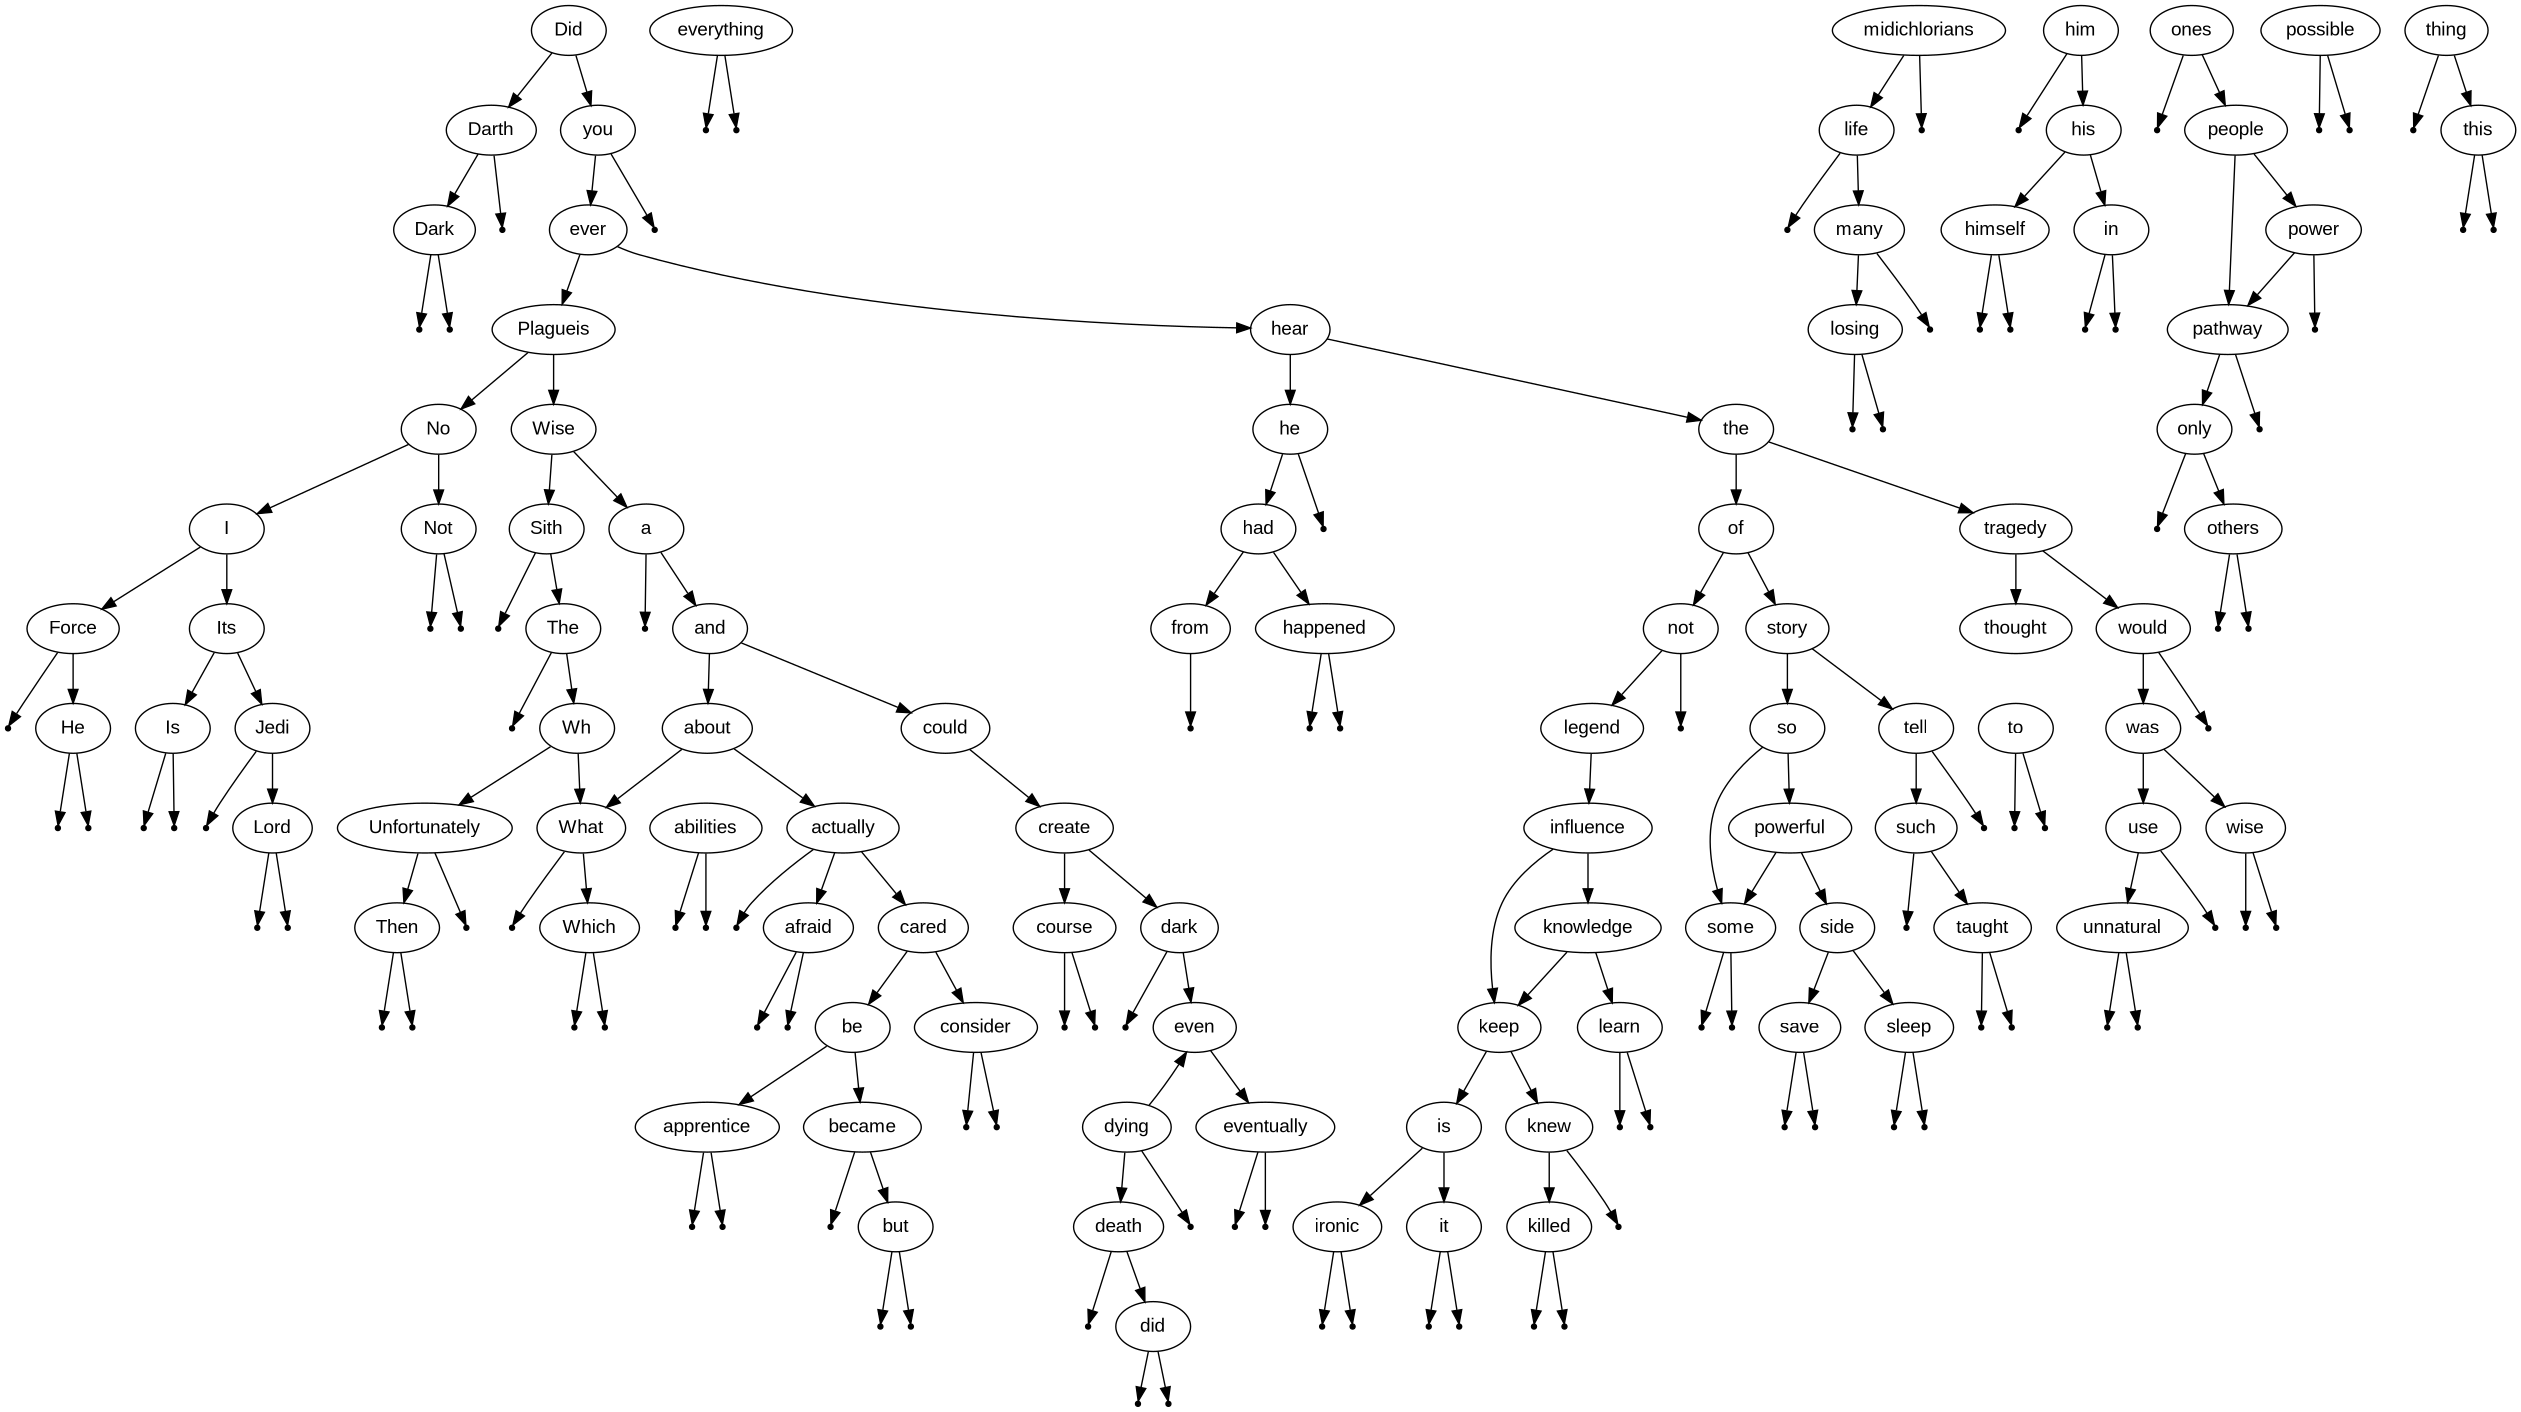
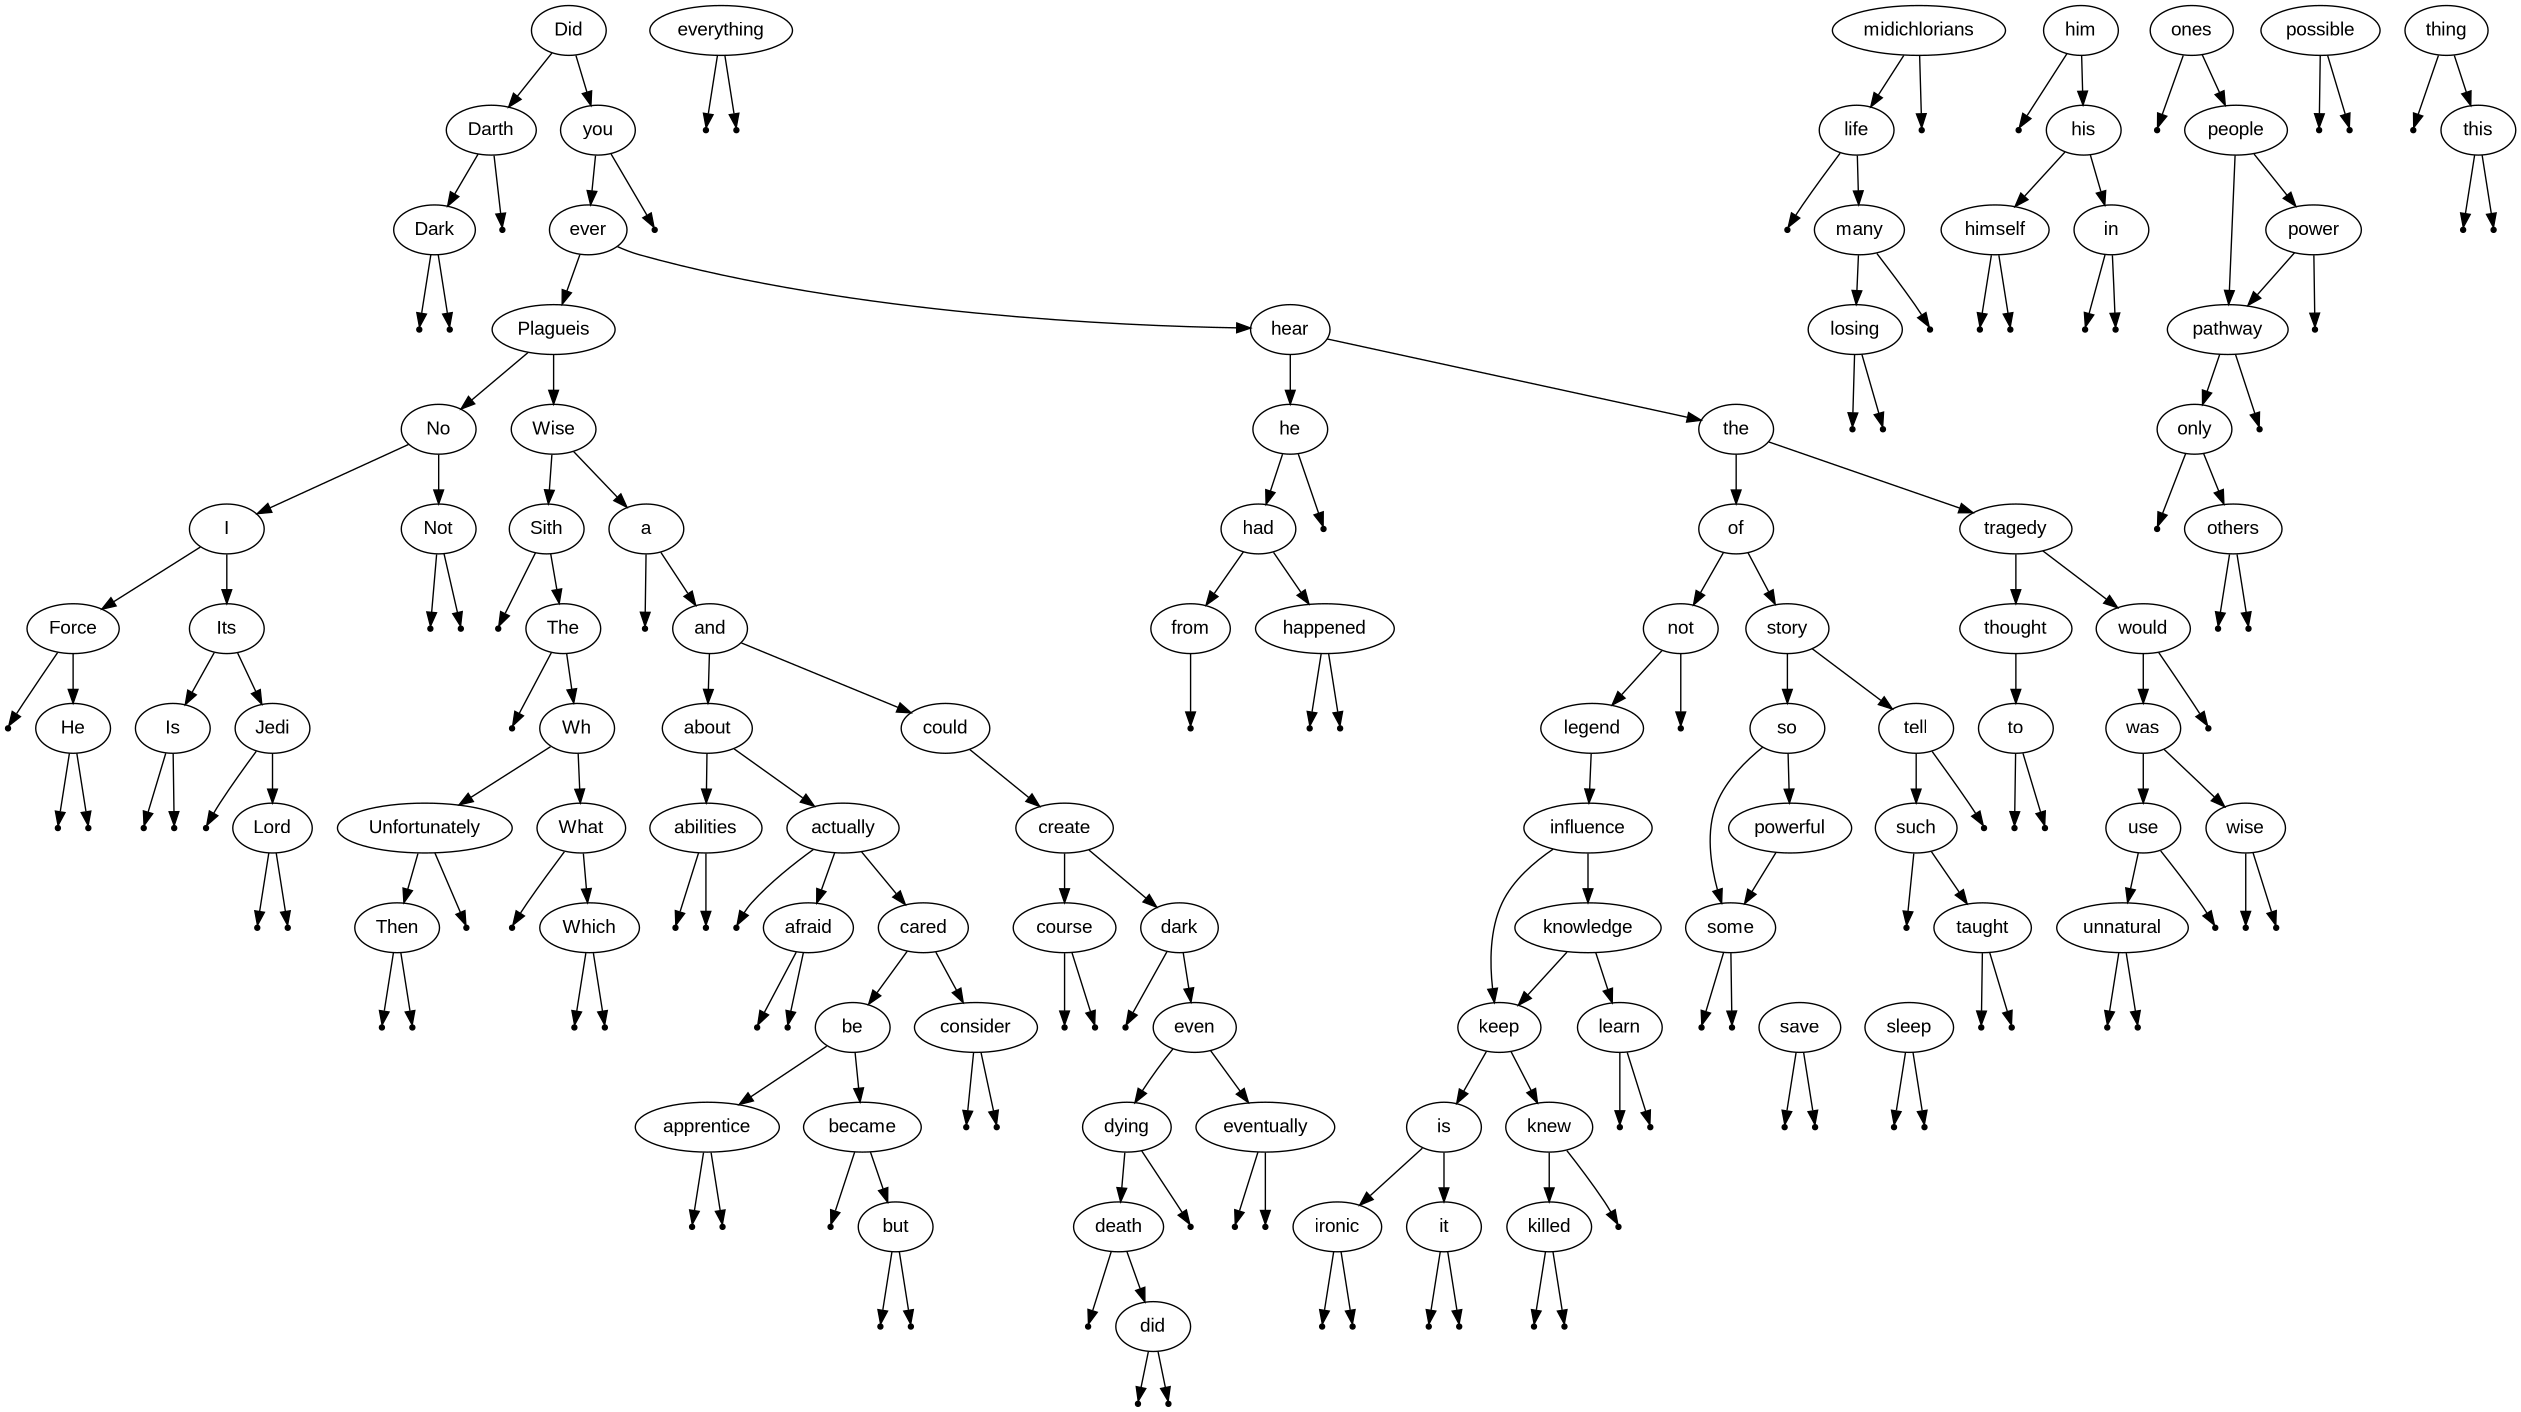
none -> (2016, 672)
(650, 774) -> (707, 771)
(1837, 928) -> none
(1165, 1085) -> (1157, 1069)
